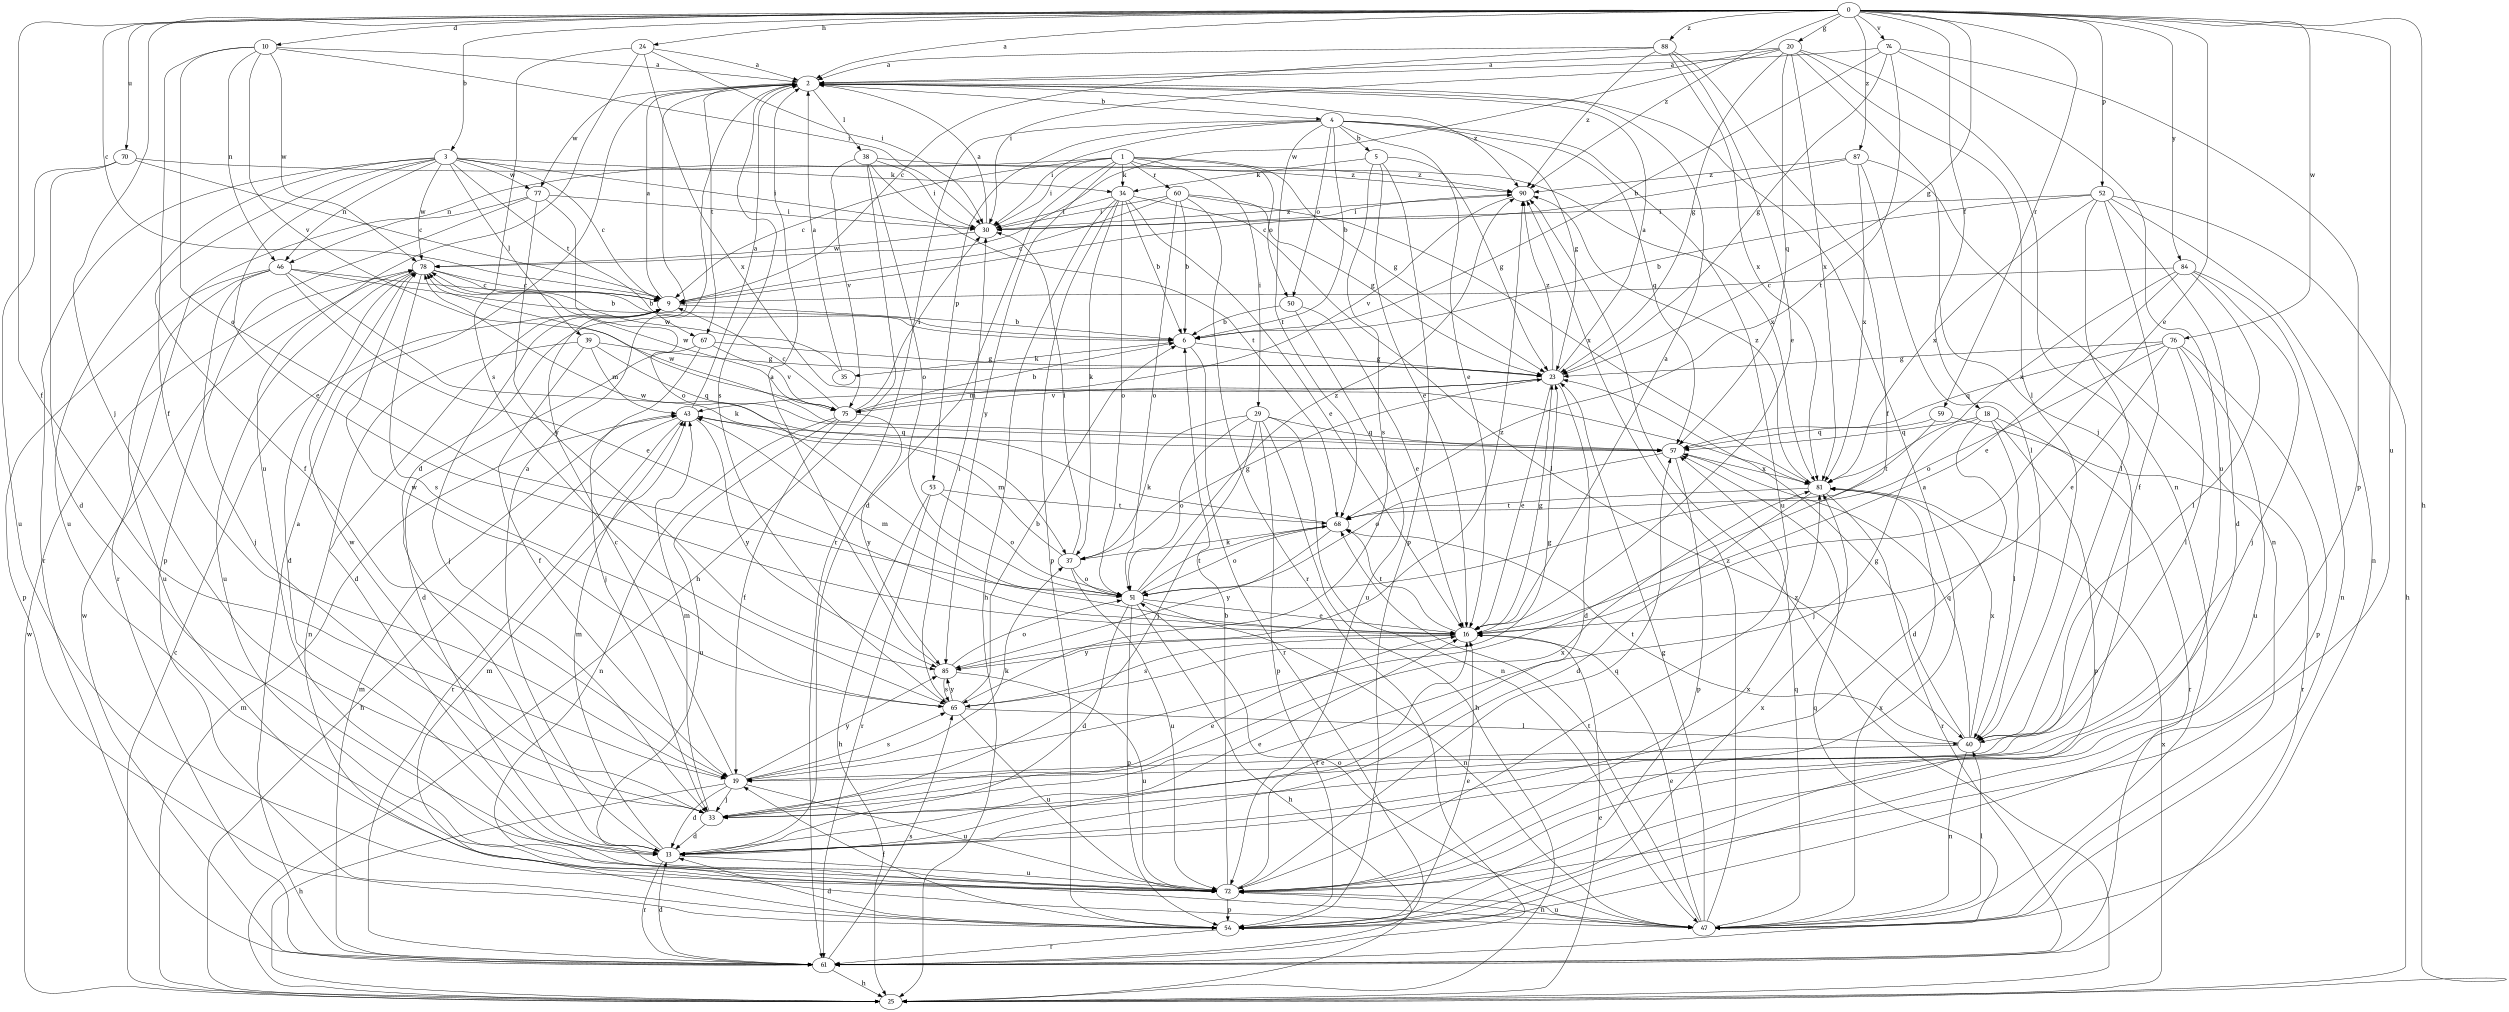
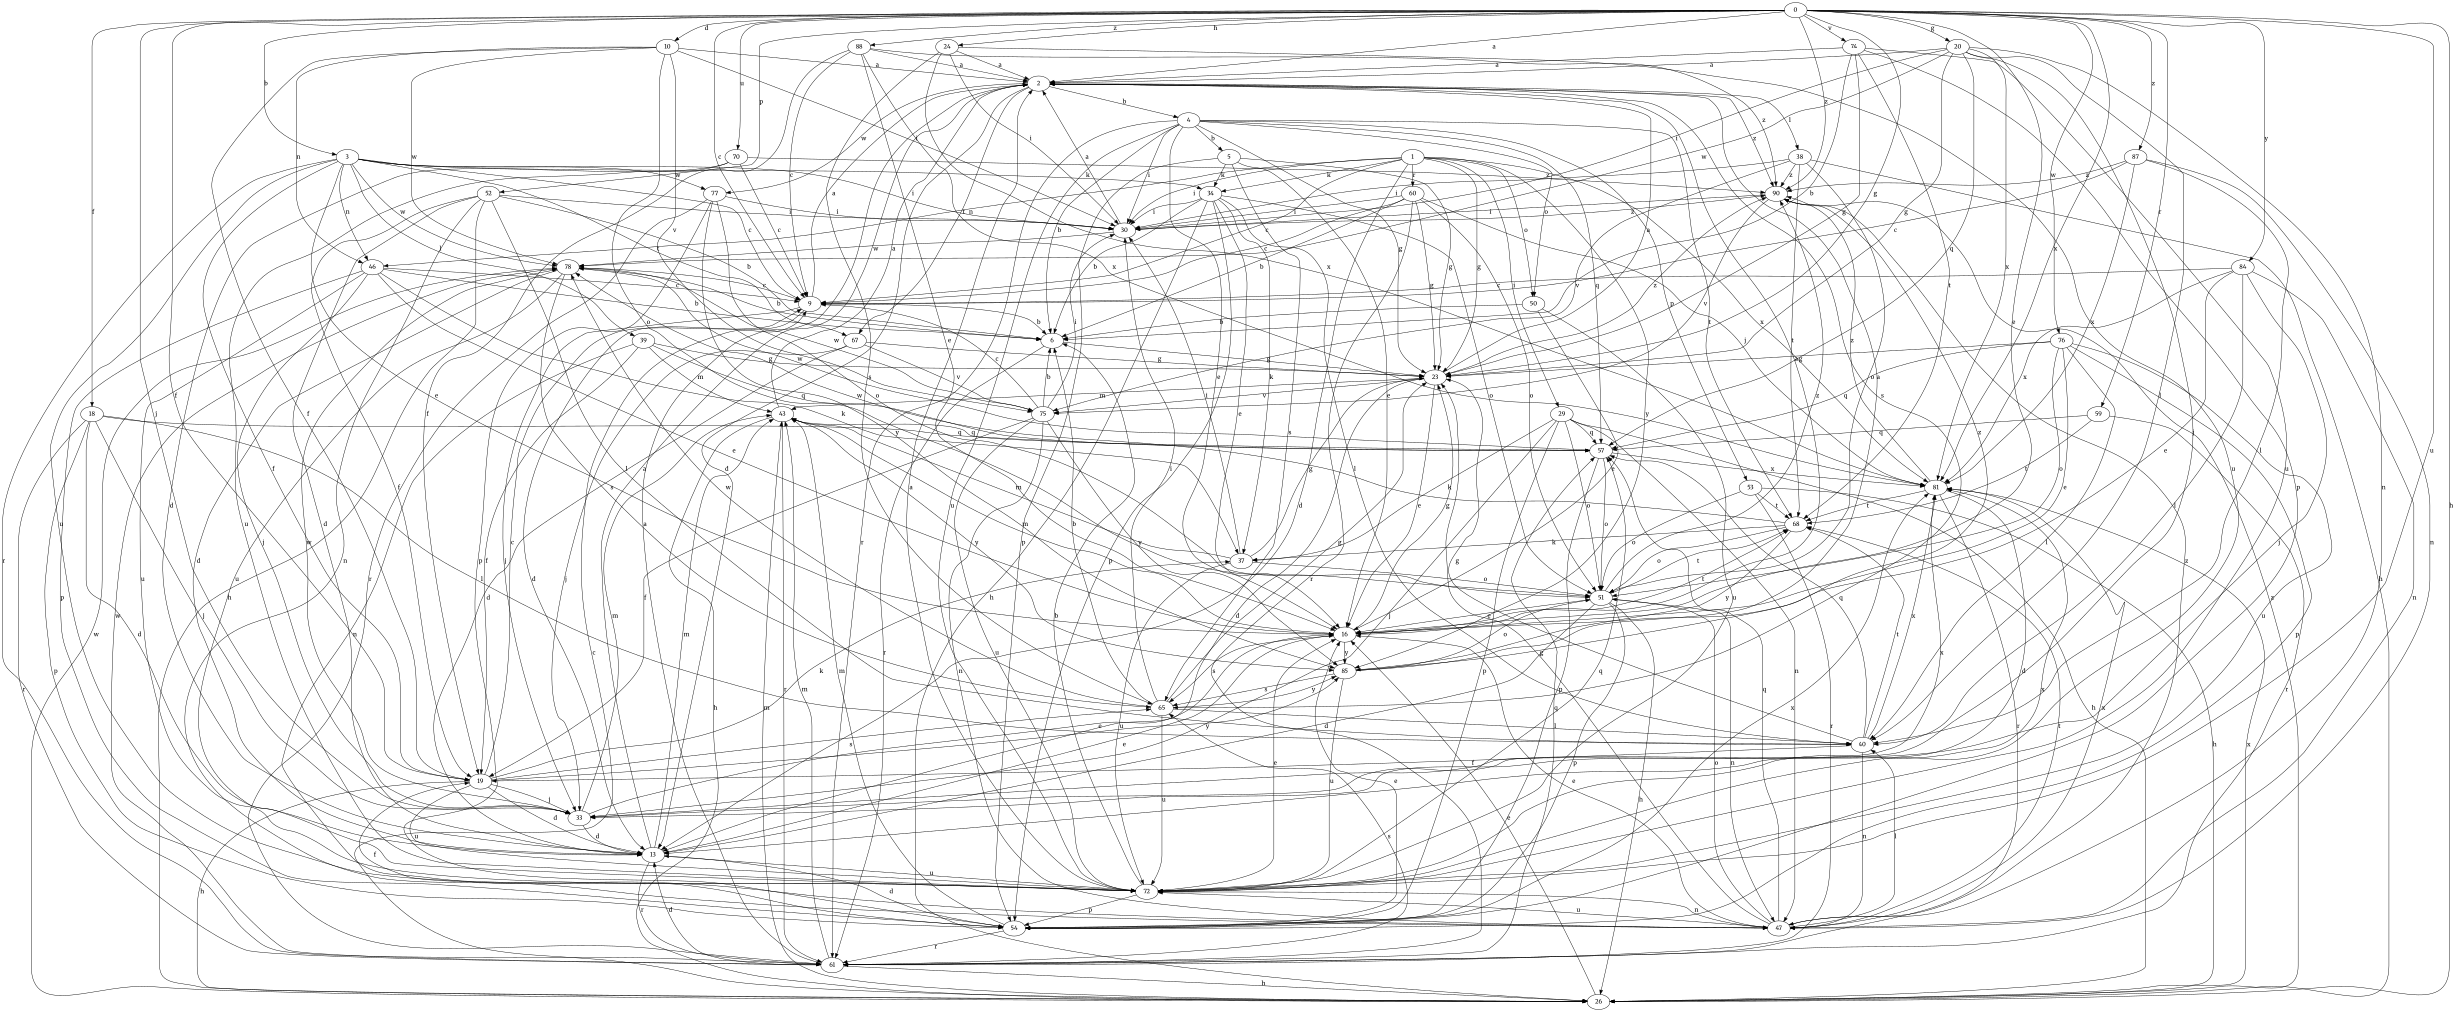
(1949, 316) -> (2106, 128)
(1589, 341) -> (1745, 341)
(844, 377) -> none
(891, 1002) -> (1599, 1002)
